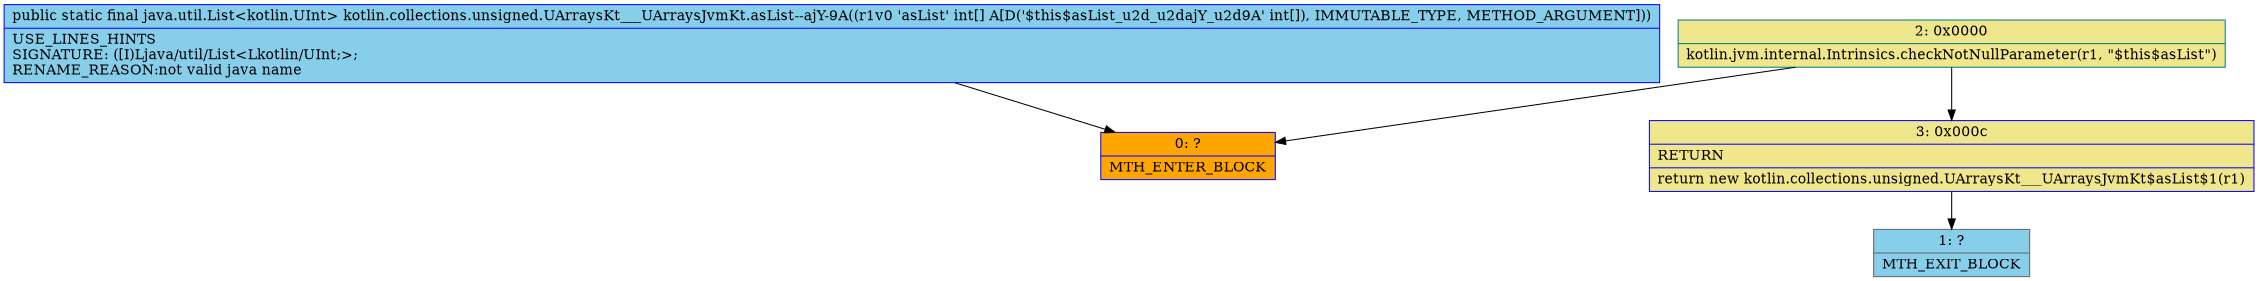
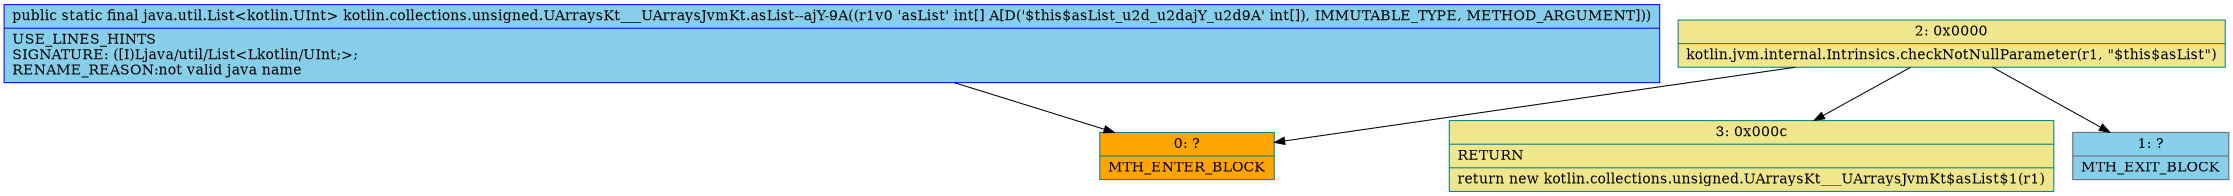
(1188, 156) -> (1187, 156)
(1952, 156) -> (1752, 156)
(1952, 205) -> (2047, 97)
